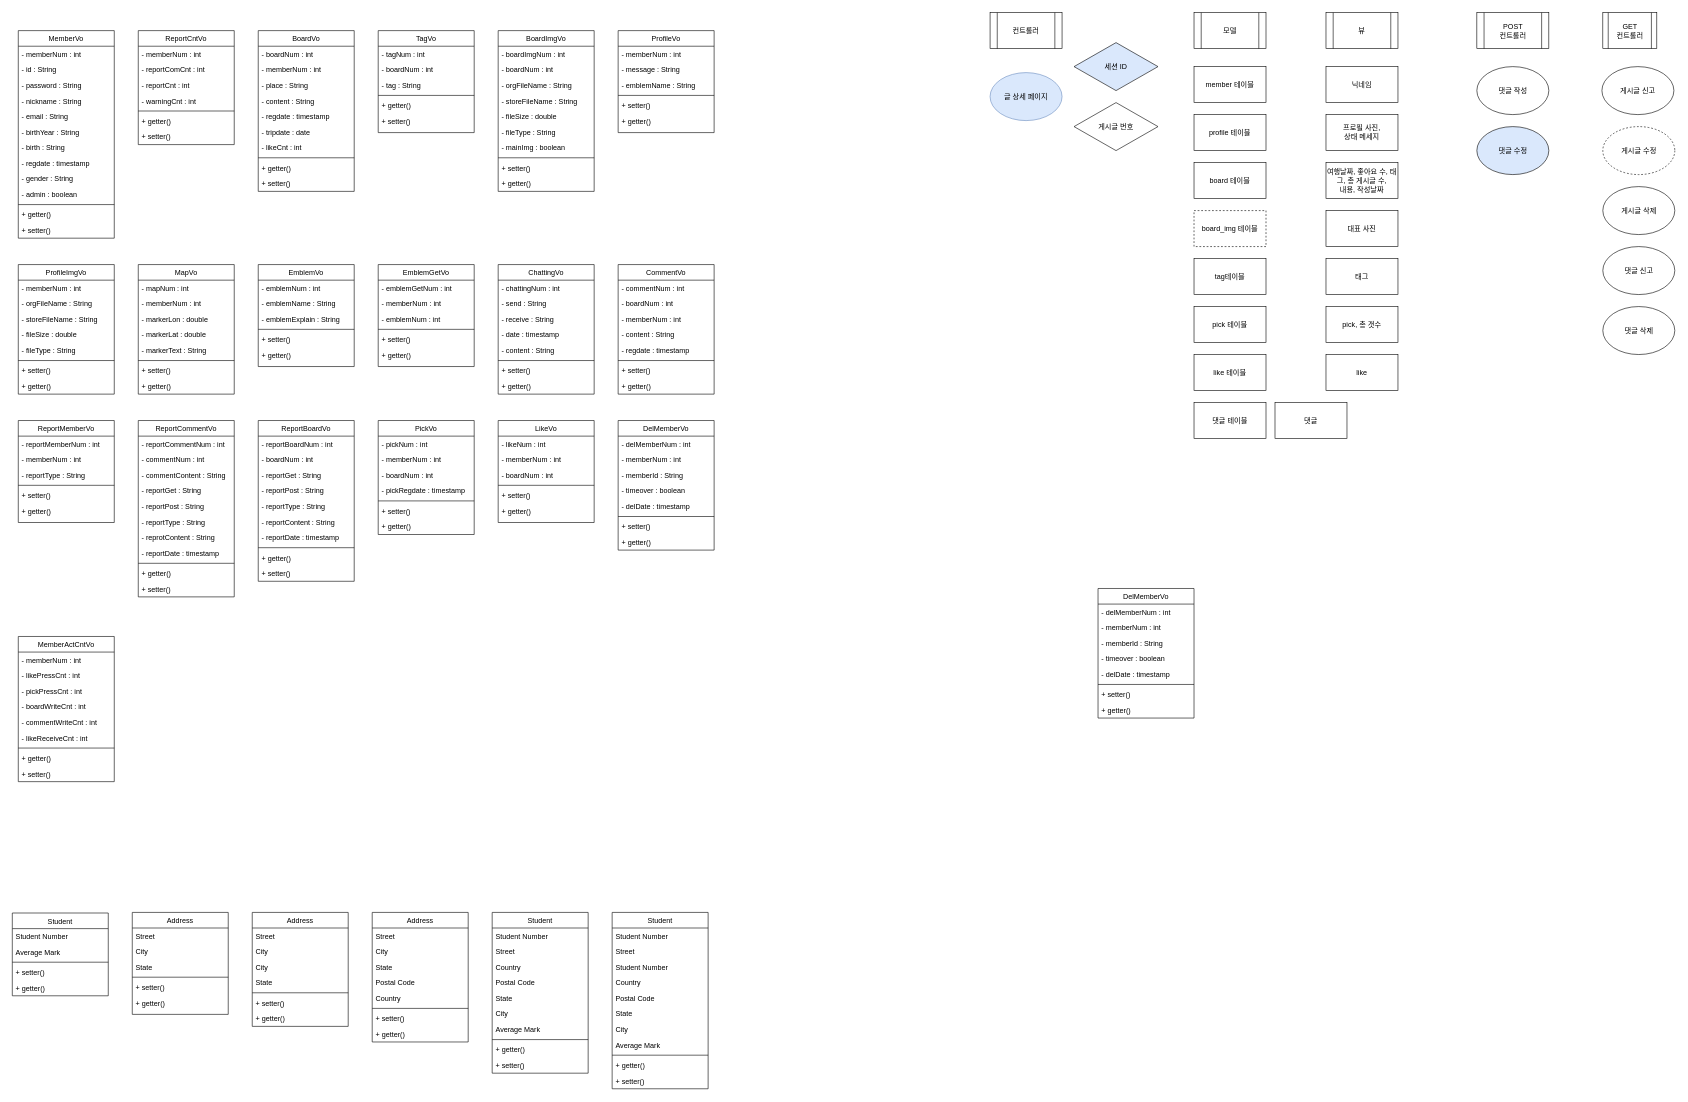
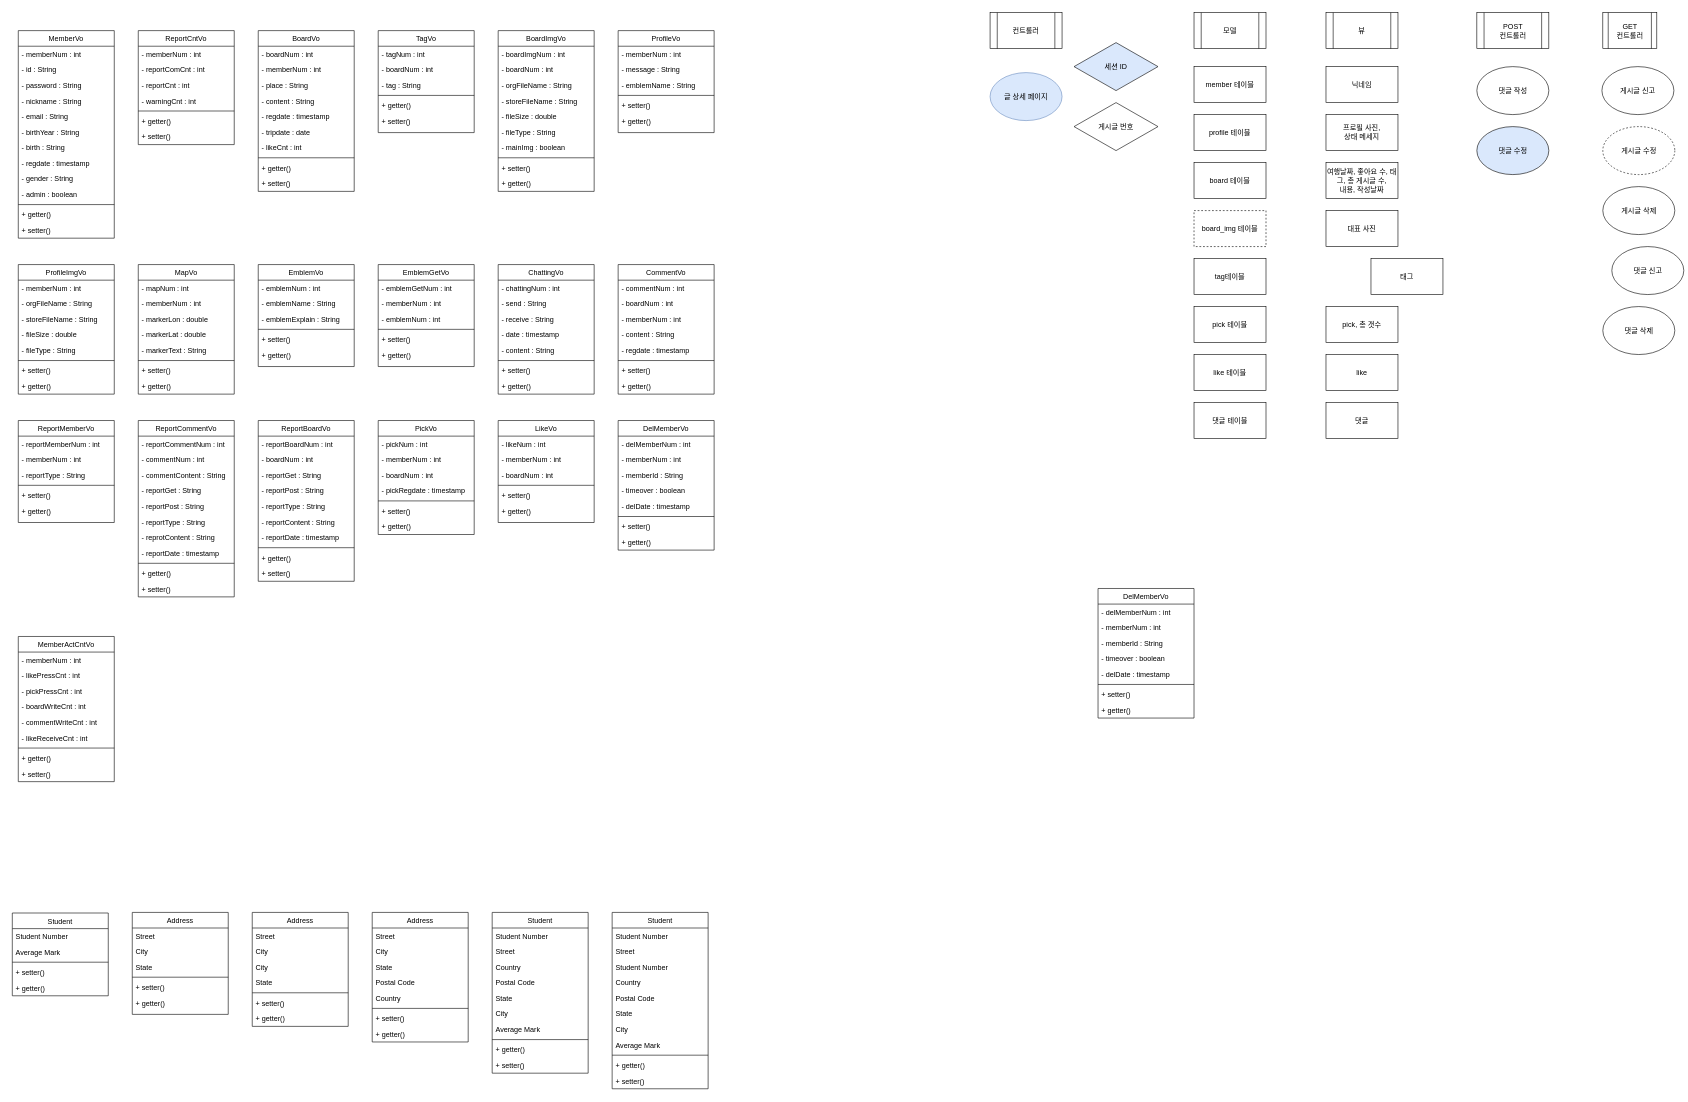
(1639, 270) -> (1648, 270)
(1362, 276) -> (1407, 276)
(1311, 420) -> (1362, 420)
